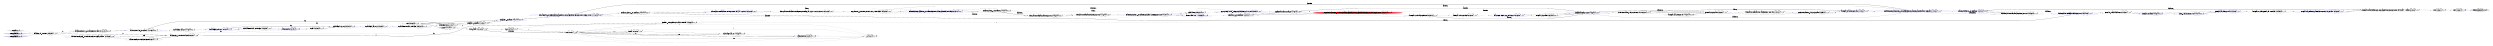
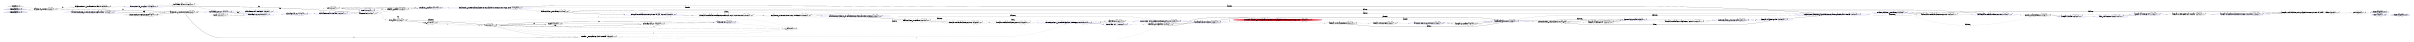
none -> (2380, 12)
(291, 29) -> none
